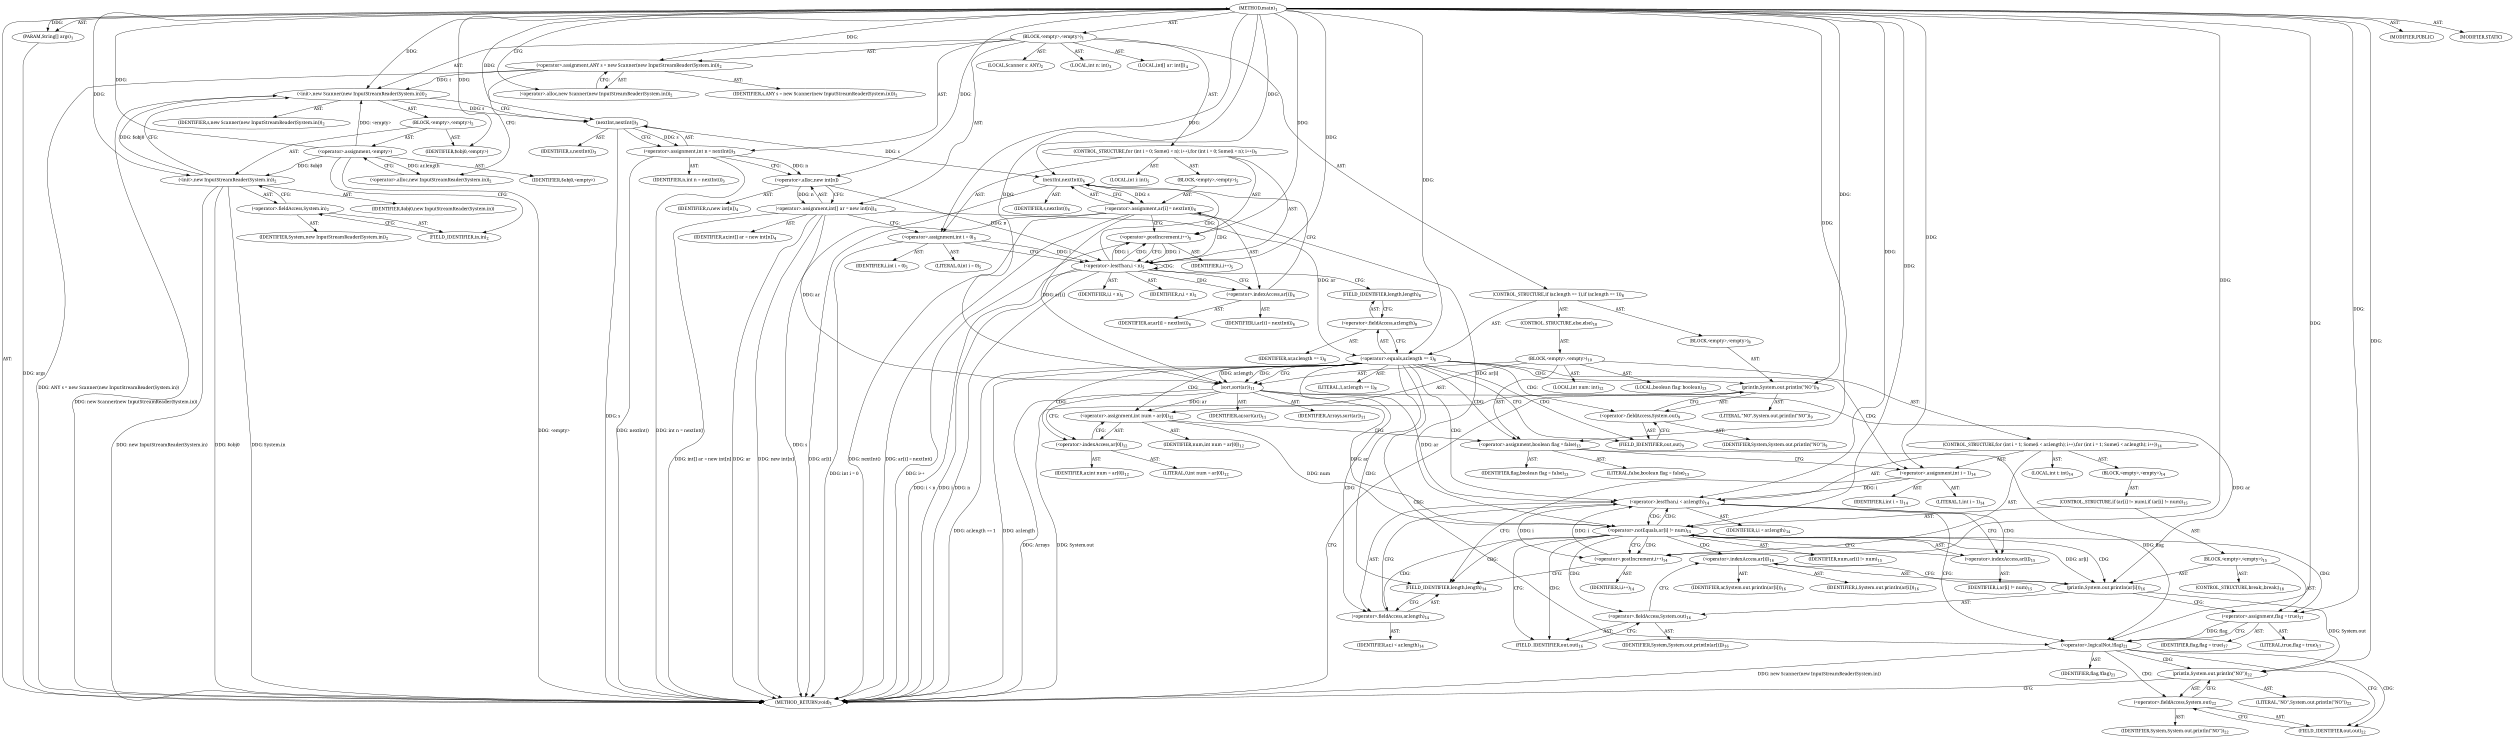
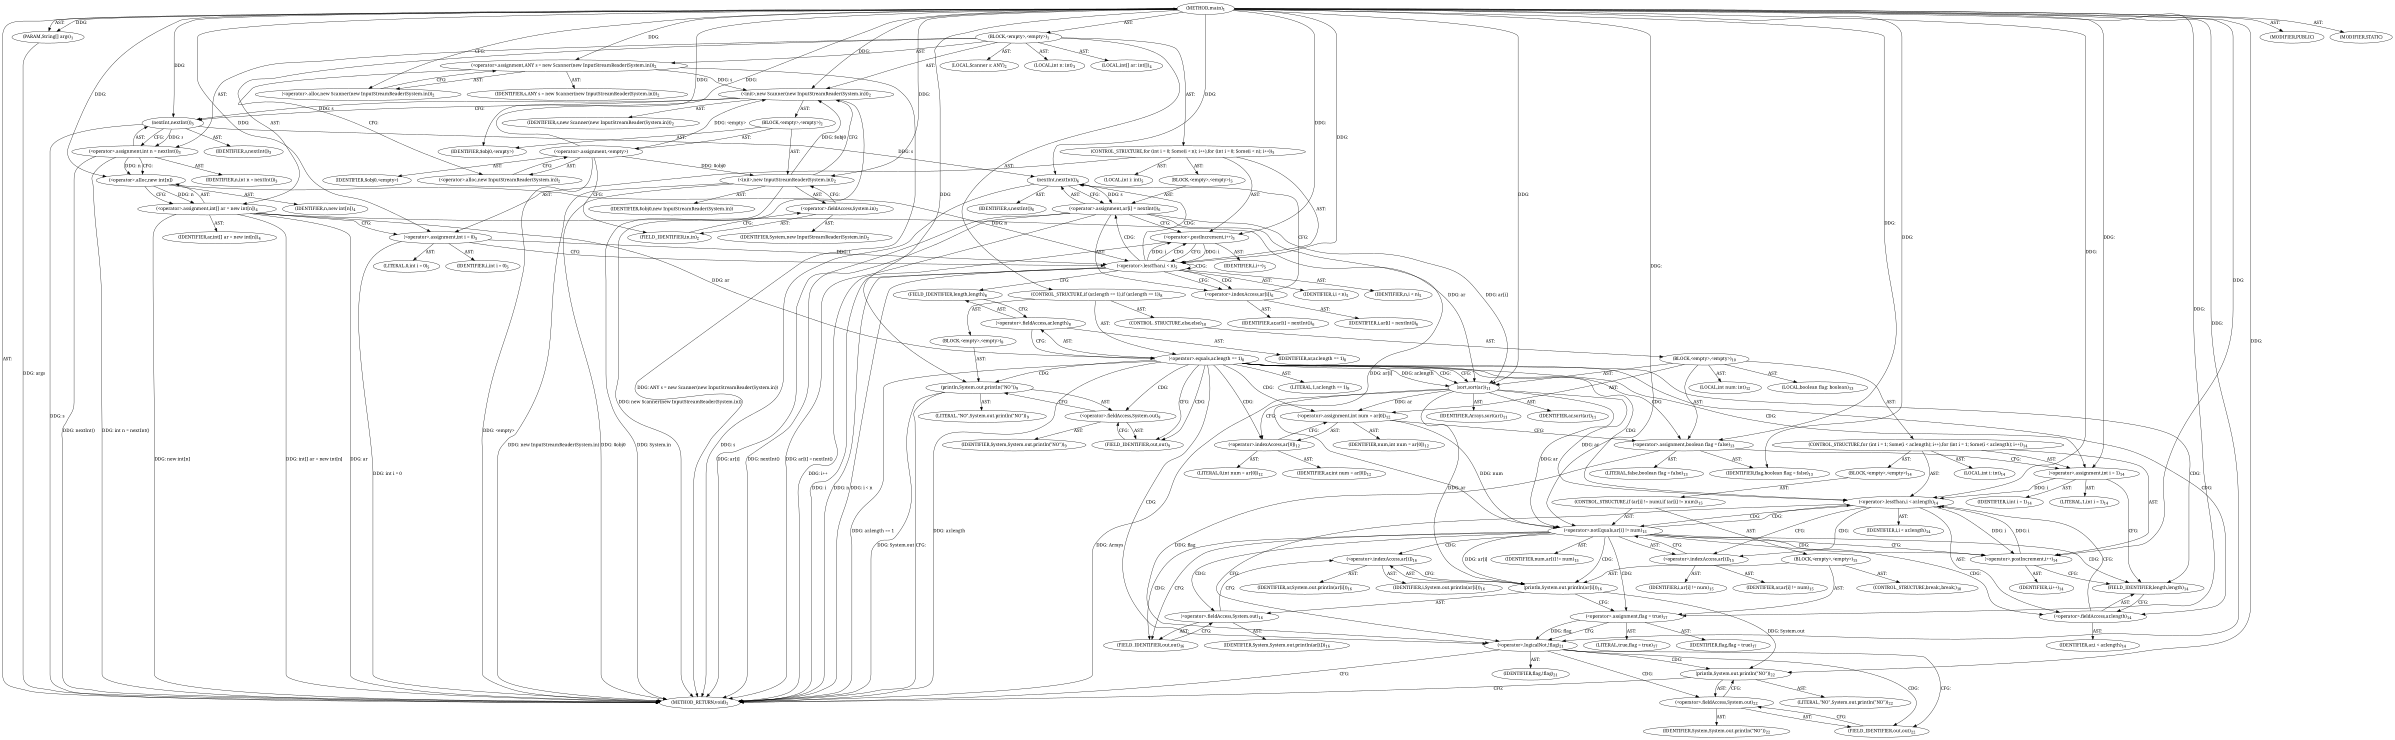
(1423, 131) -> (1779, 19)
(424, 166) -> (572, 166)
none -> (1780, 588)
(1819, 674) -> (1345, 674)
